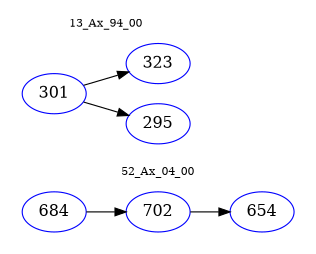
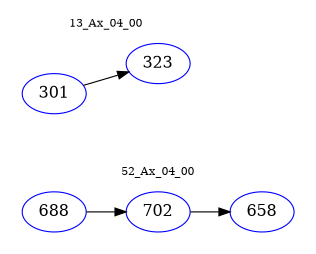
(106, 24) -> (106, 24)
(158, 124) -> none
(54, 212) -> (54, 212)
(262, 212) -> (262, 212)
